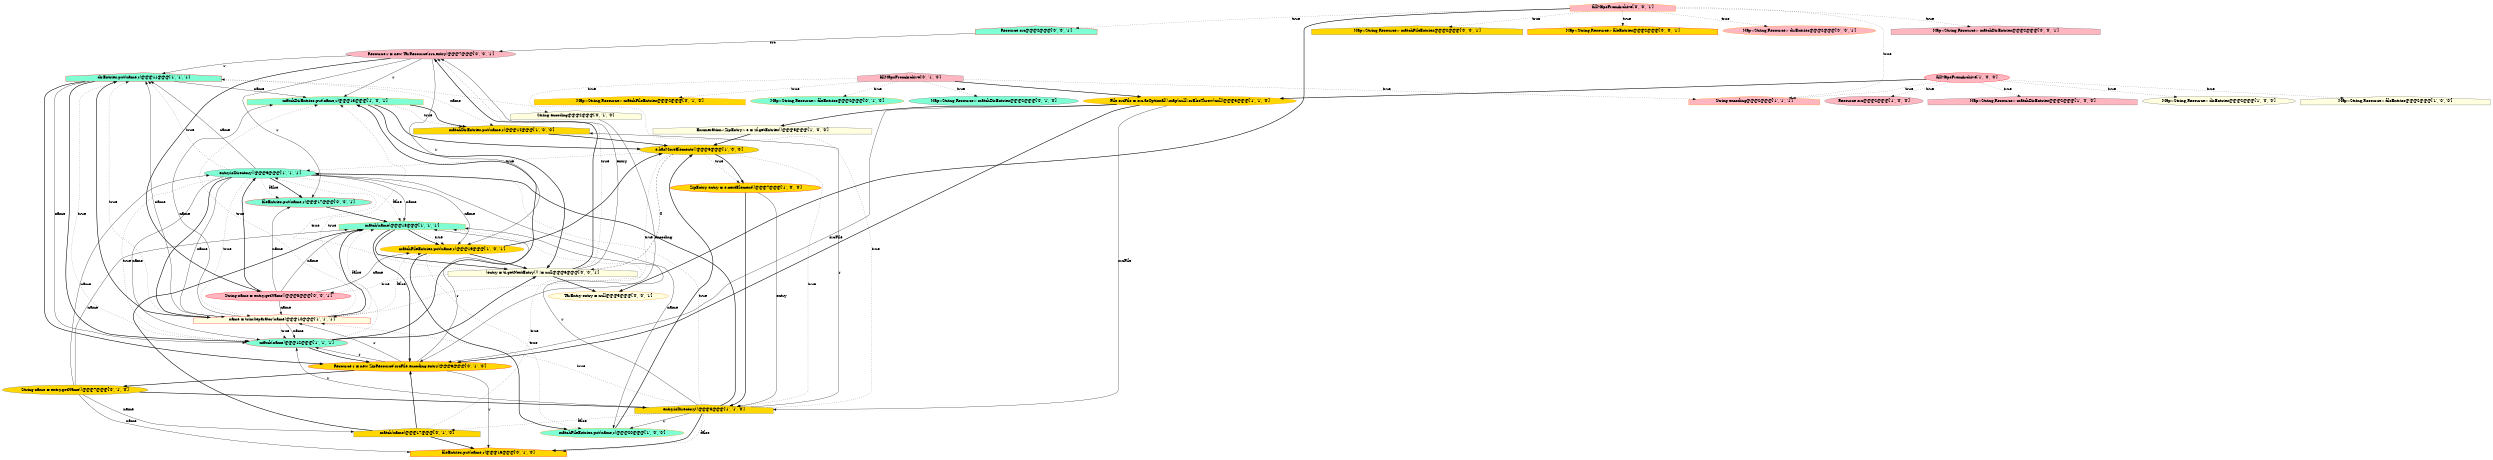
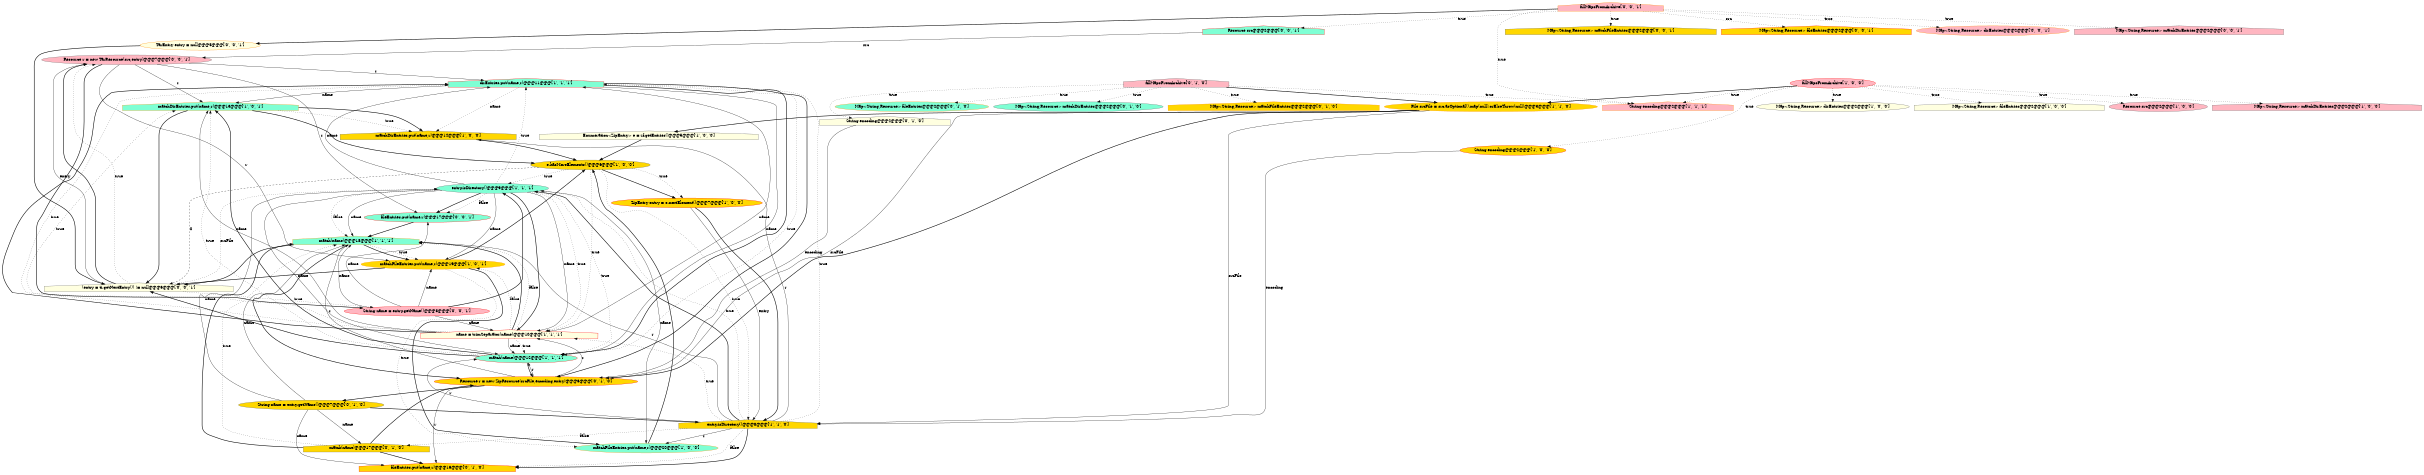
(1627, 19) -> (1729, 19)
none -> (1513, 150)
(316, 226) -> (227, 241)
(575, 284) -> (34, 134)
